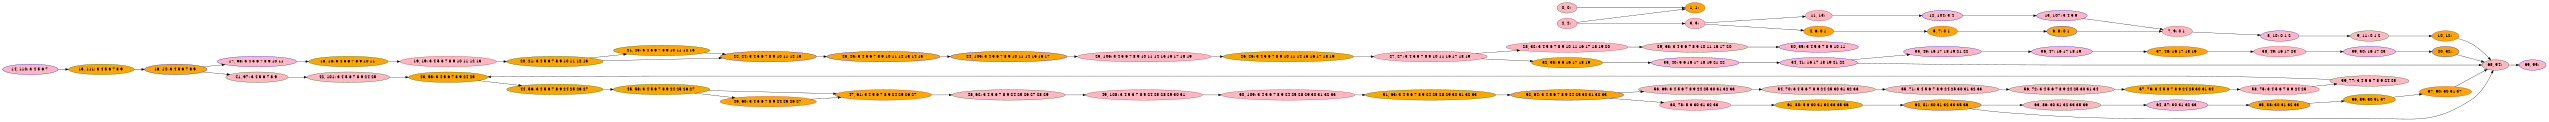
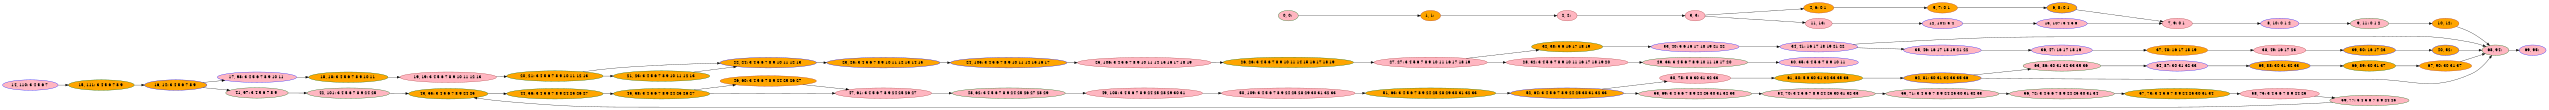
(1630, 16) -> (1497, 16)
(2369, 52) -> (2369, 50)
(883, 95) -> (883, 93)
